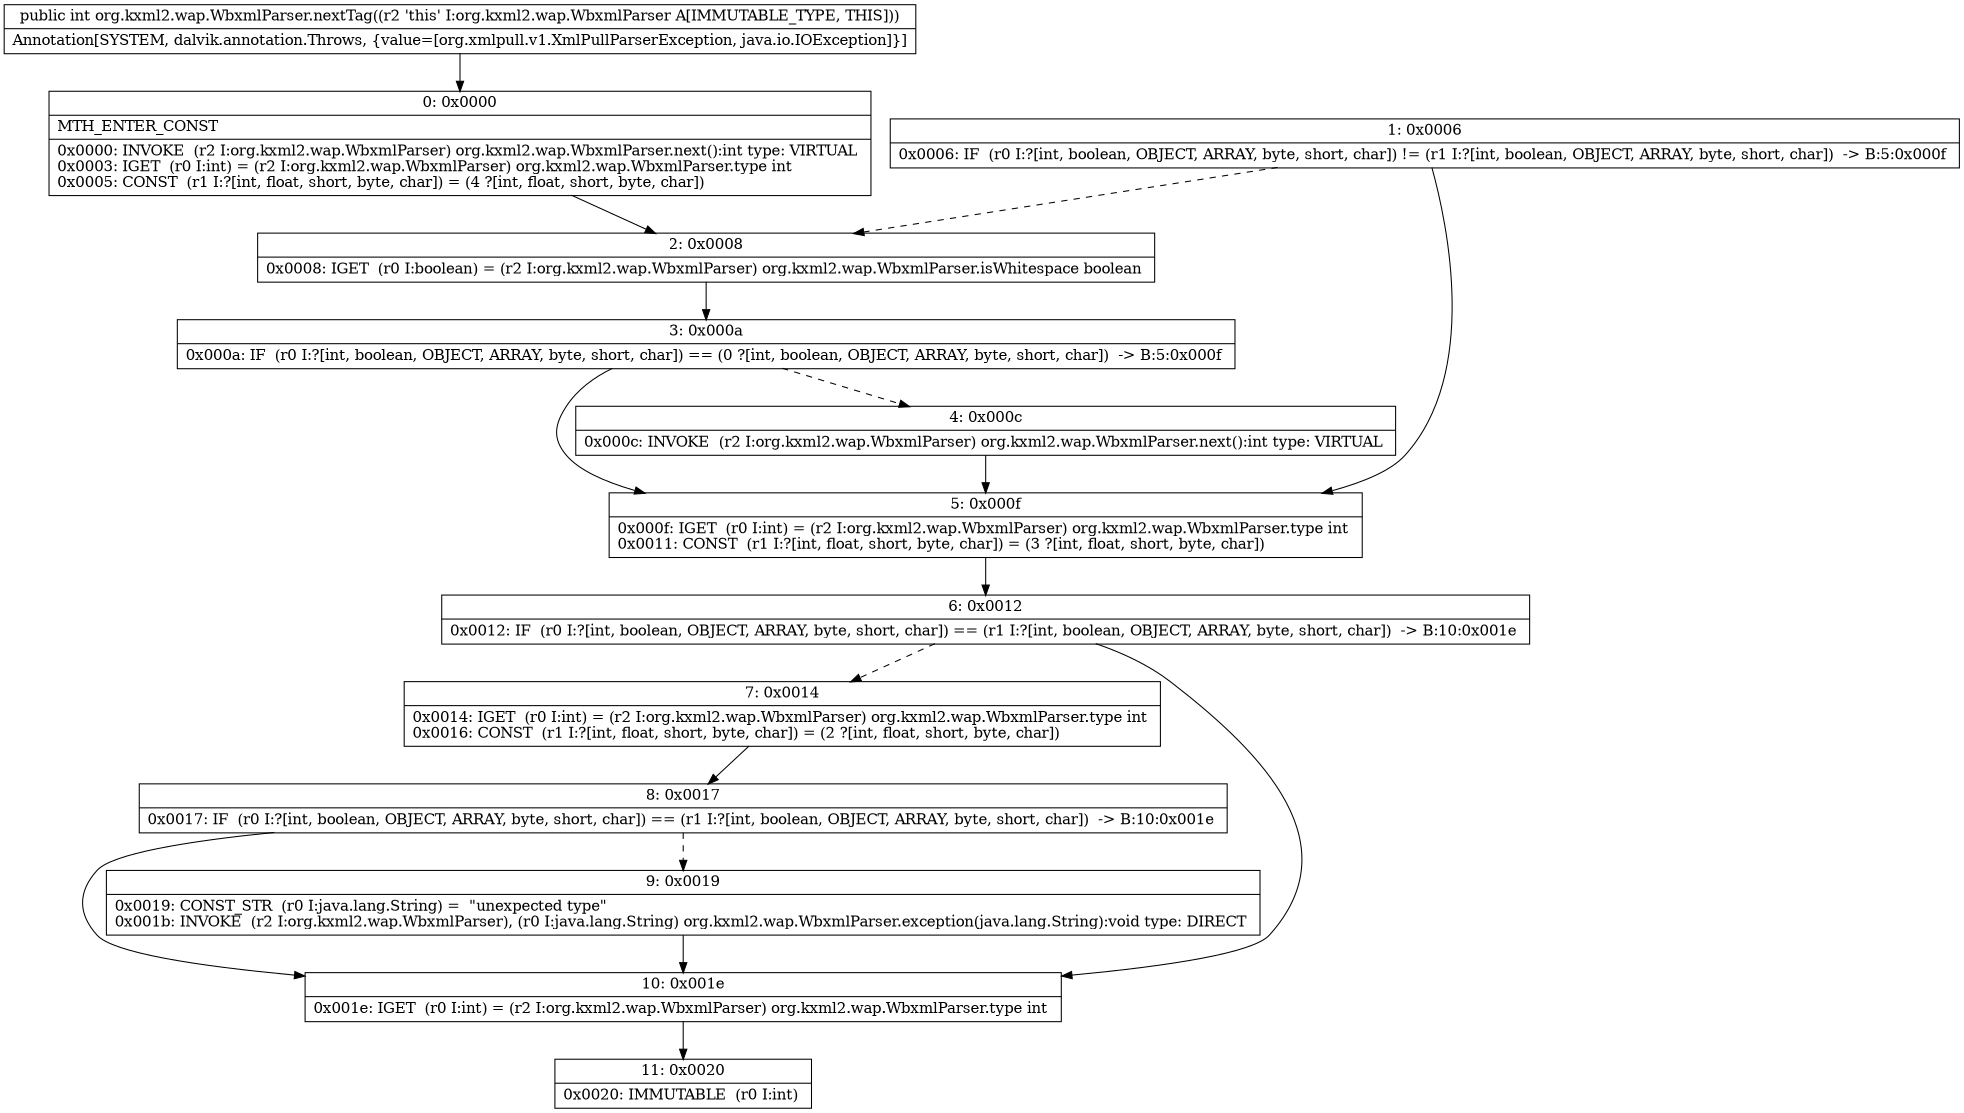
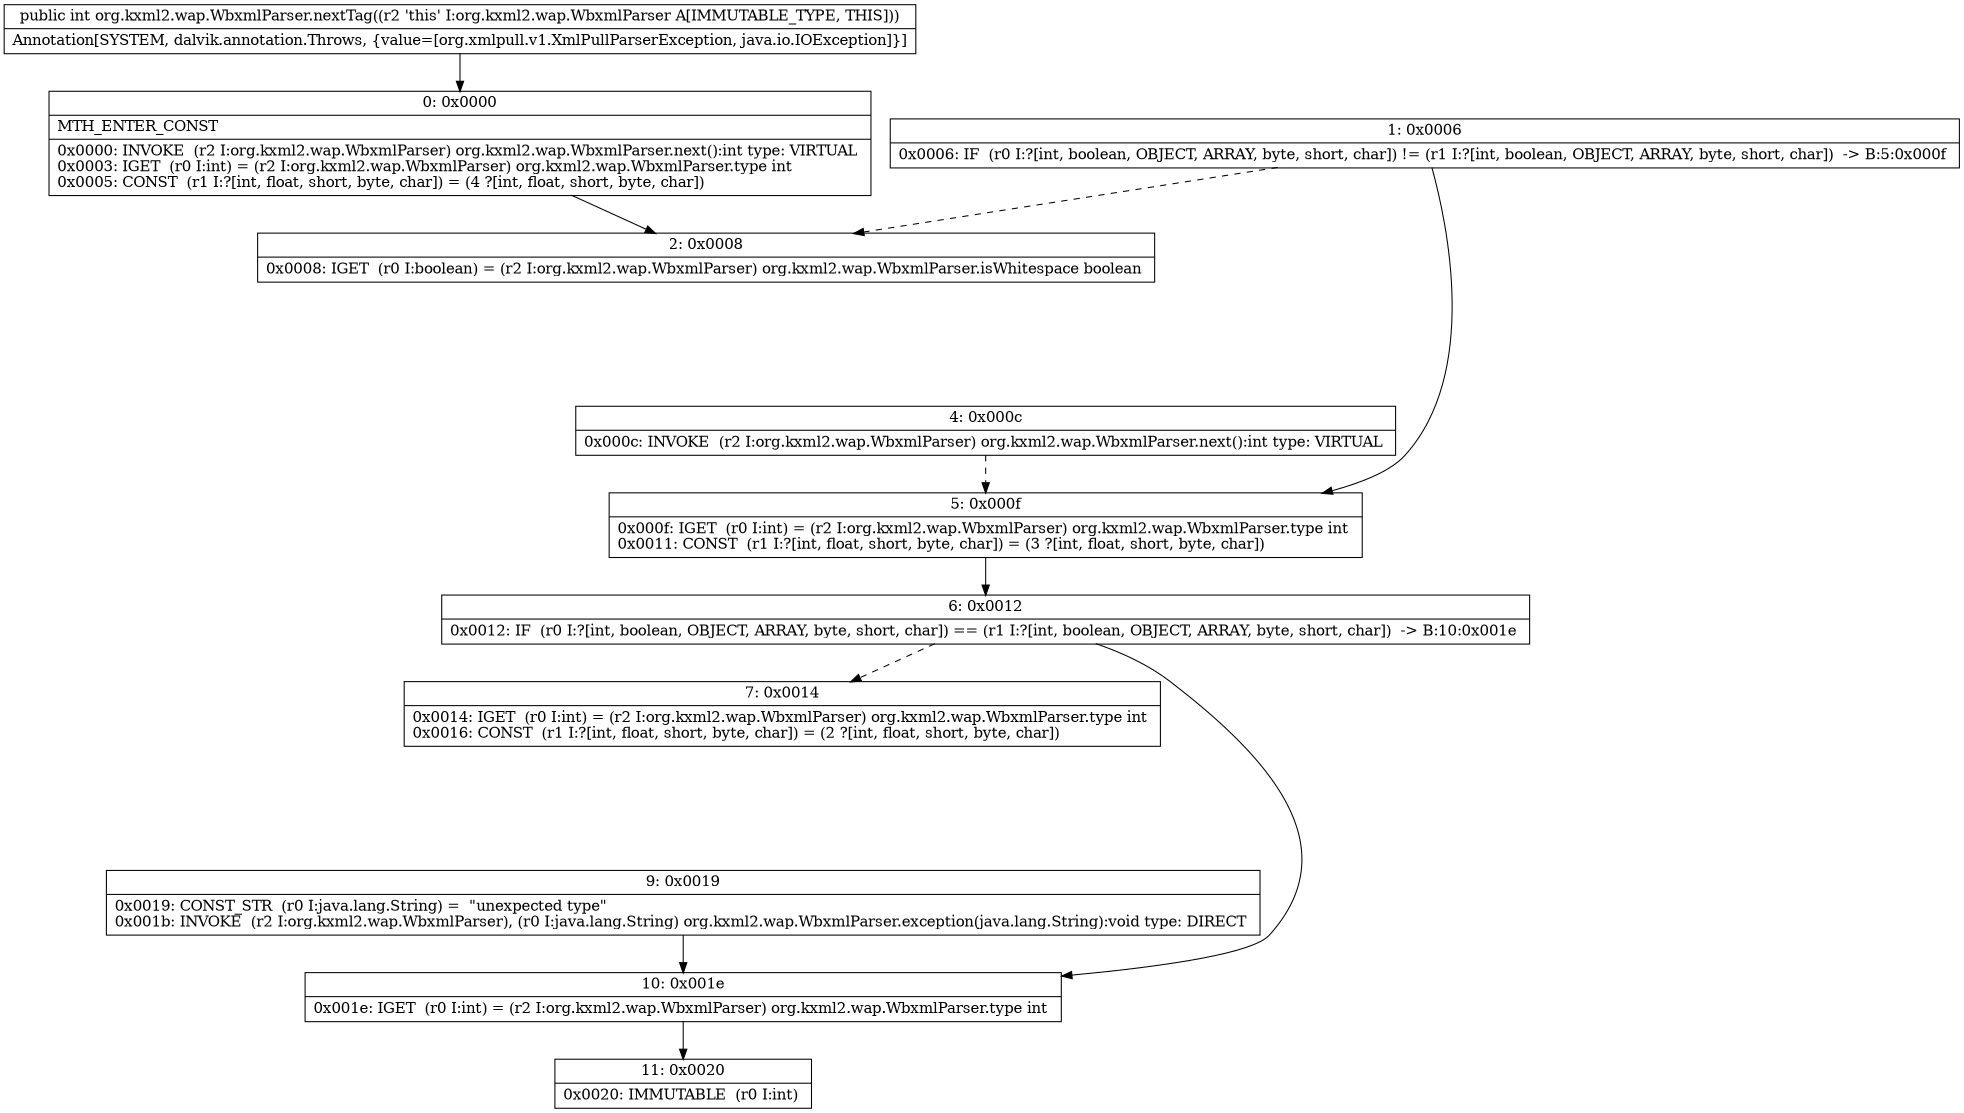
(706, 344) -> none
(986, 469) -> (986, 469)
(683, 808) -> none
